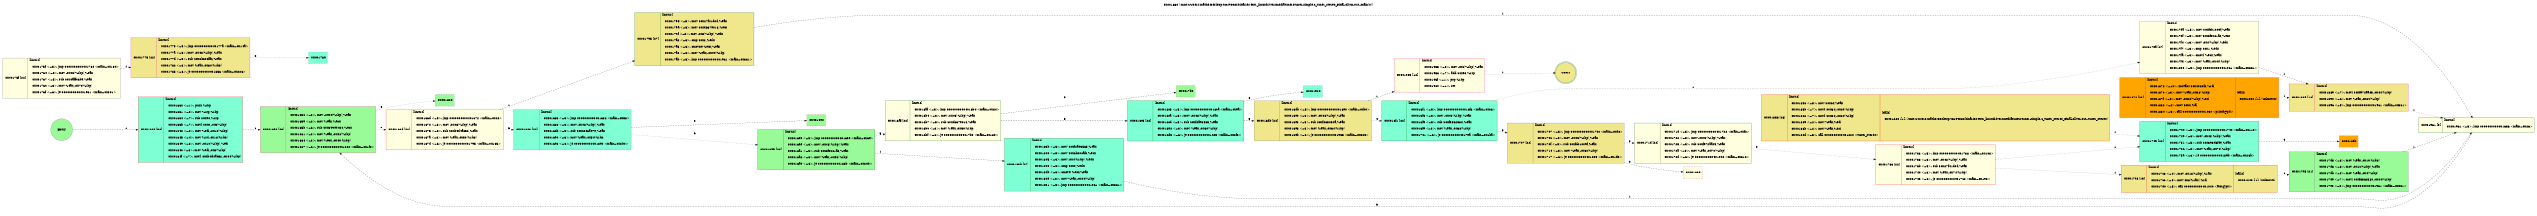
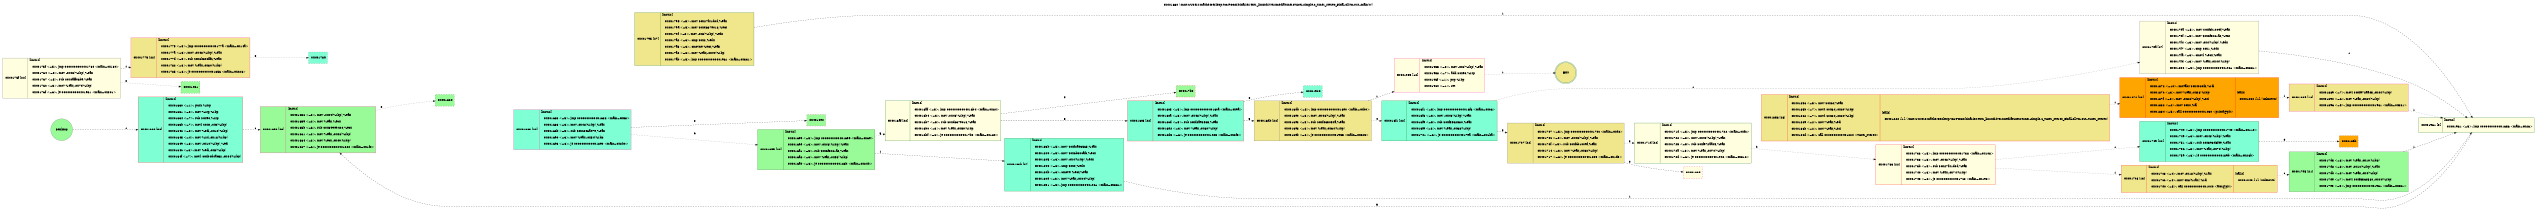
(1566, 73) -> (1566, 73)
(2282, 75) -> (2367, 69)
none -> (190, 87)
(1186, 121) -> (1186, 121)
(62, 130) -> (62, 130)
(445, 130) -> none
(2124, 135) -> (2114, 104)
